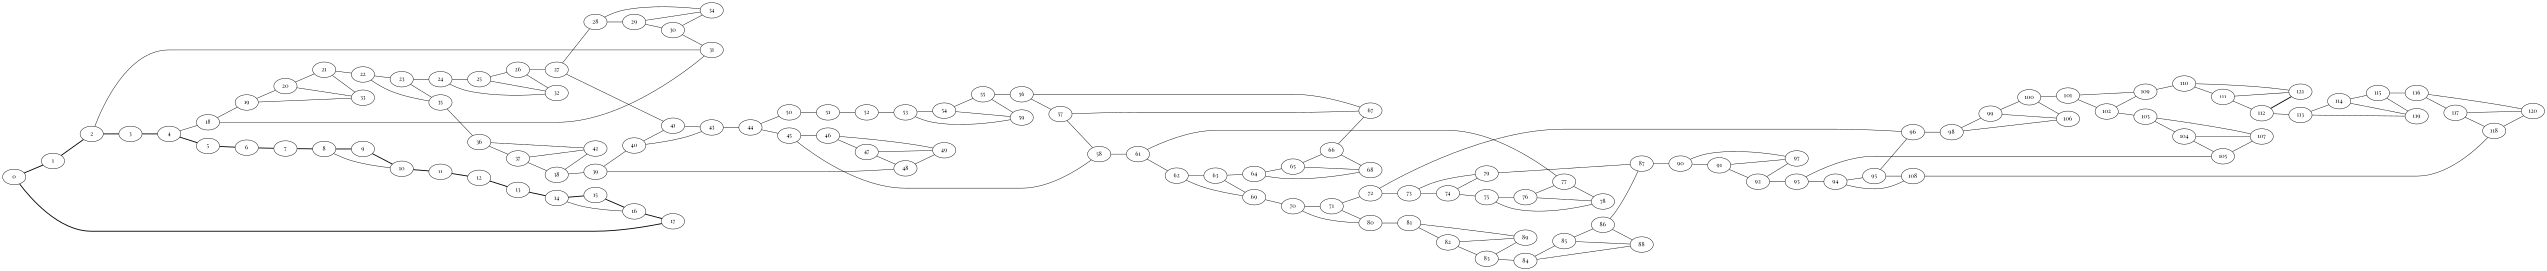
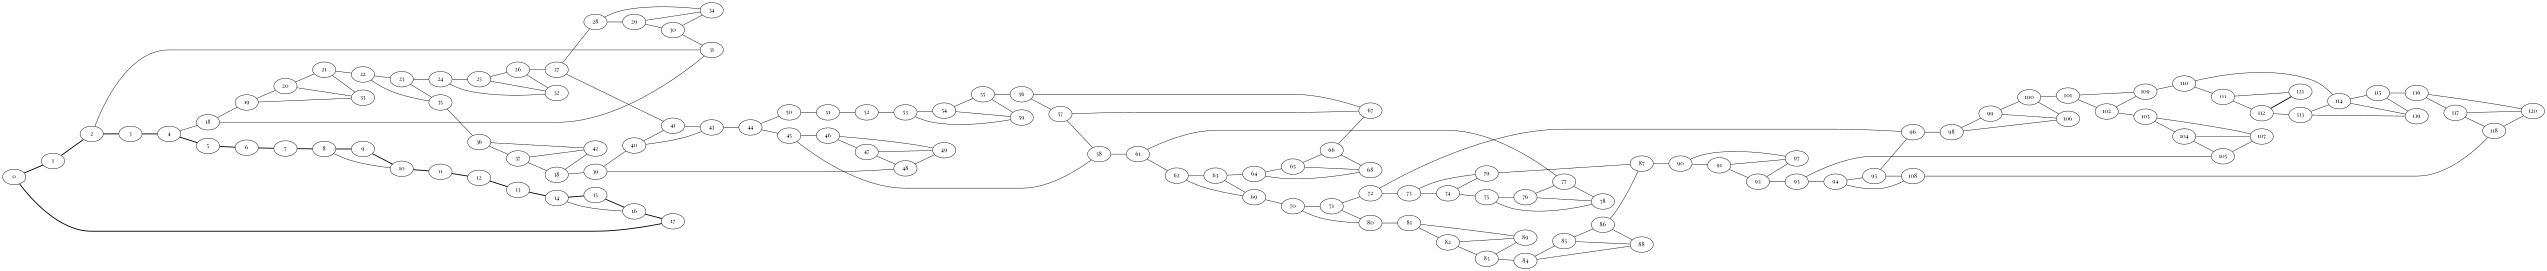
(2243, 86) -> (2266, 73)
